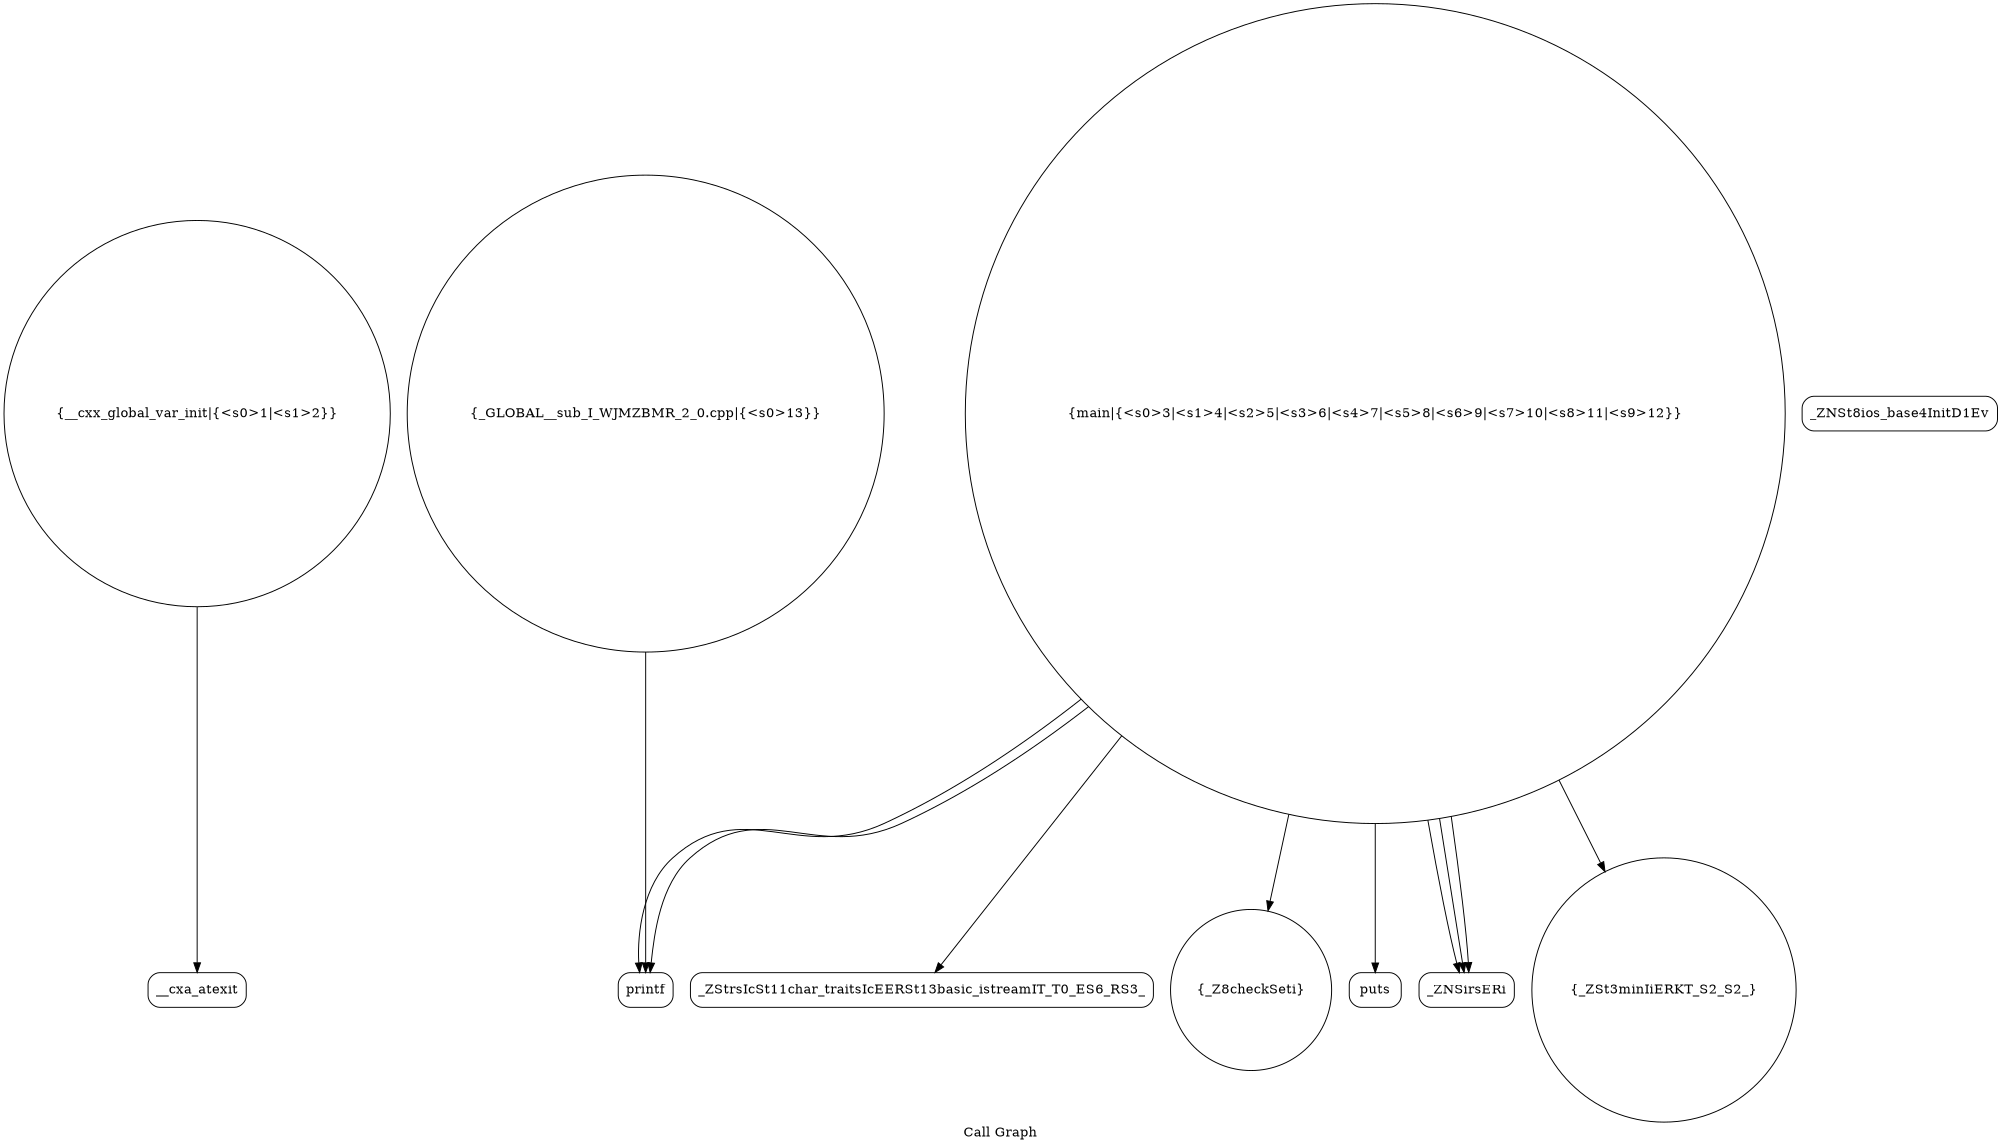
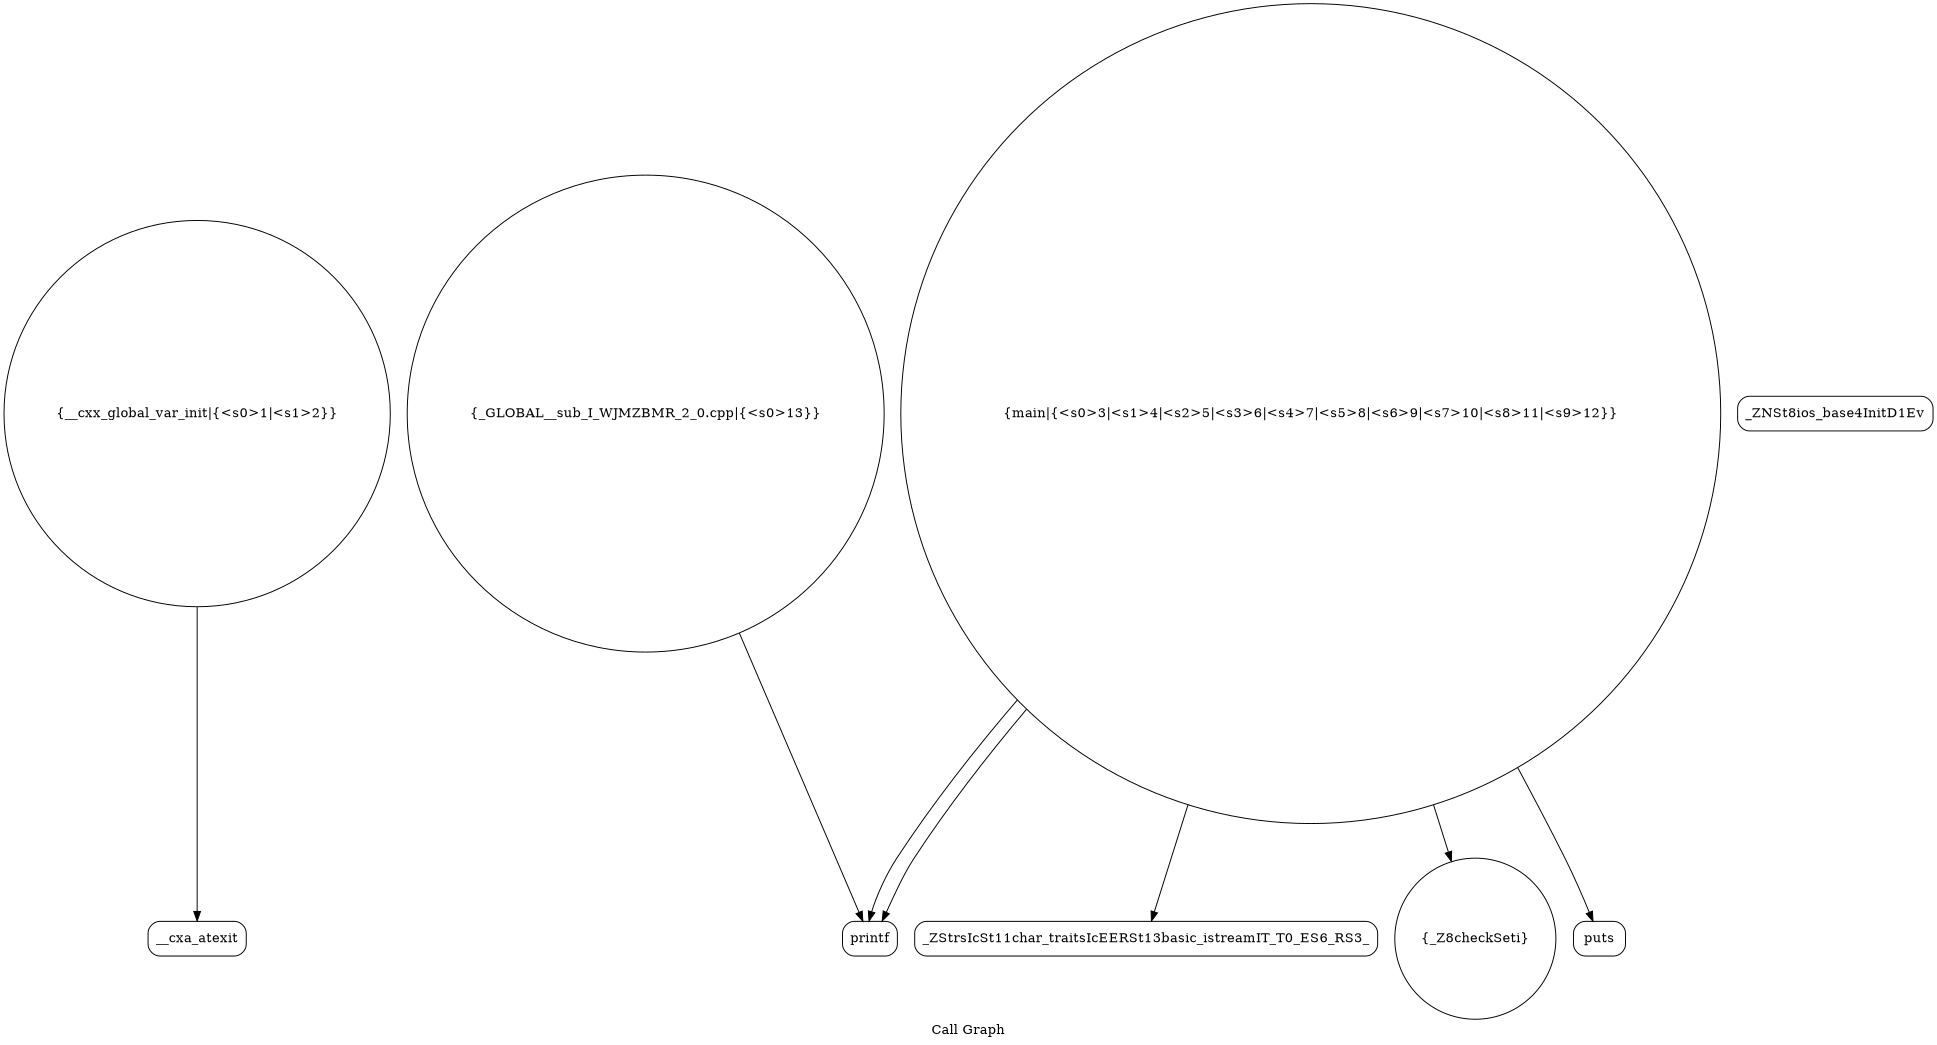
(1467, 990) -> none
(1664, 990) -> none
